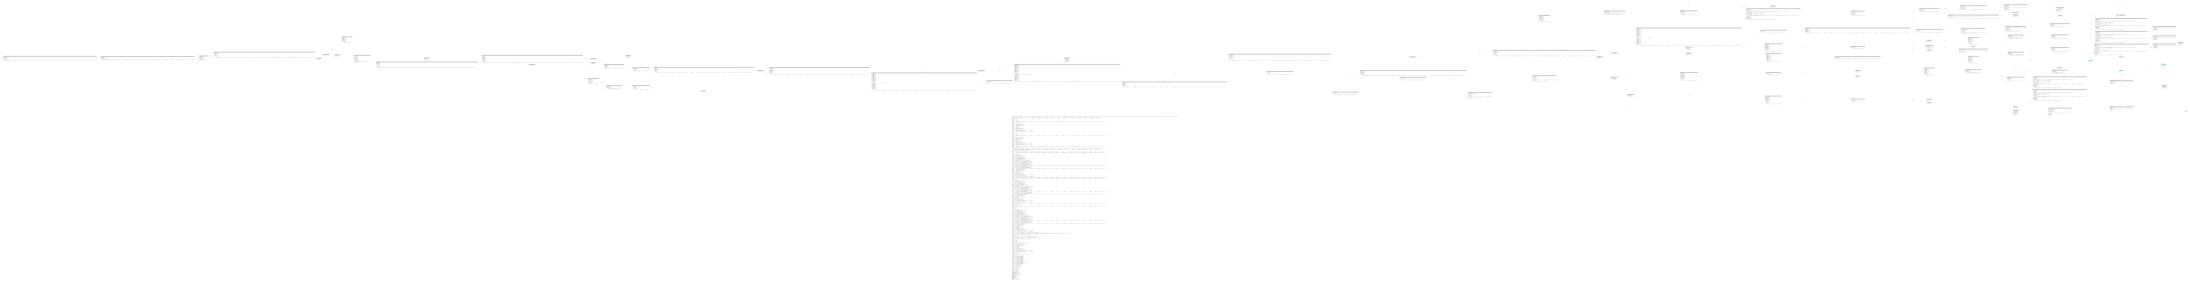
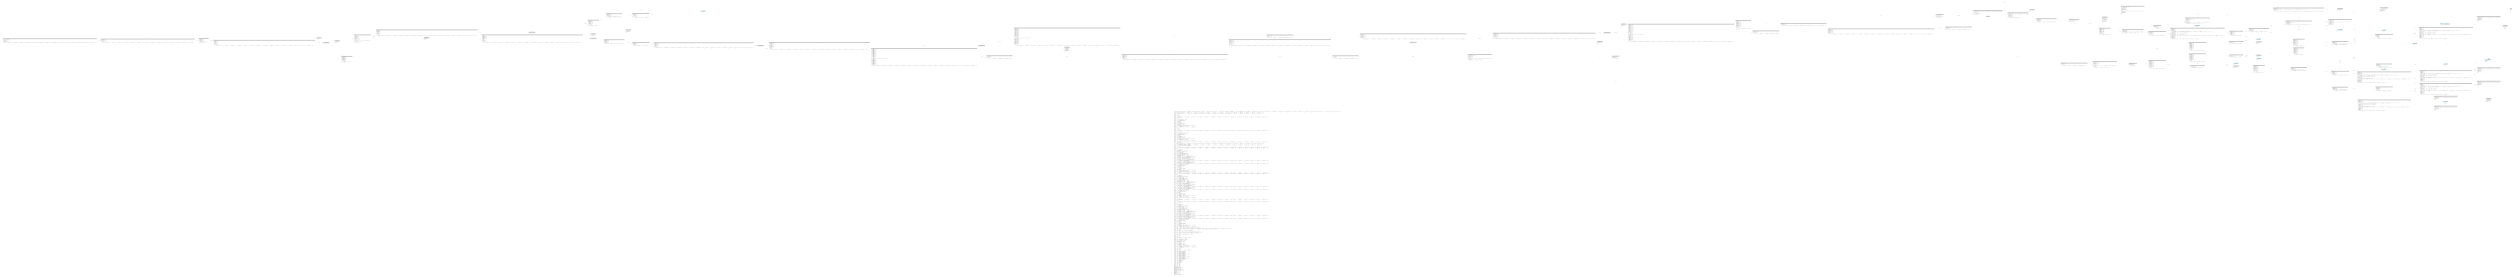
none -> (2074, 20)
